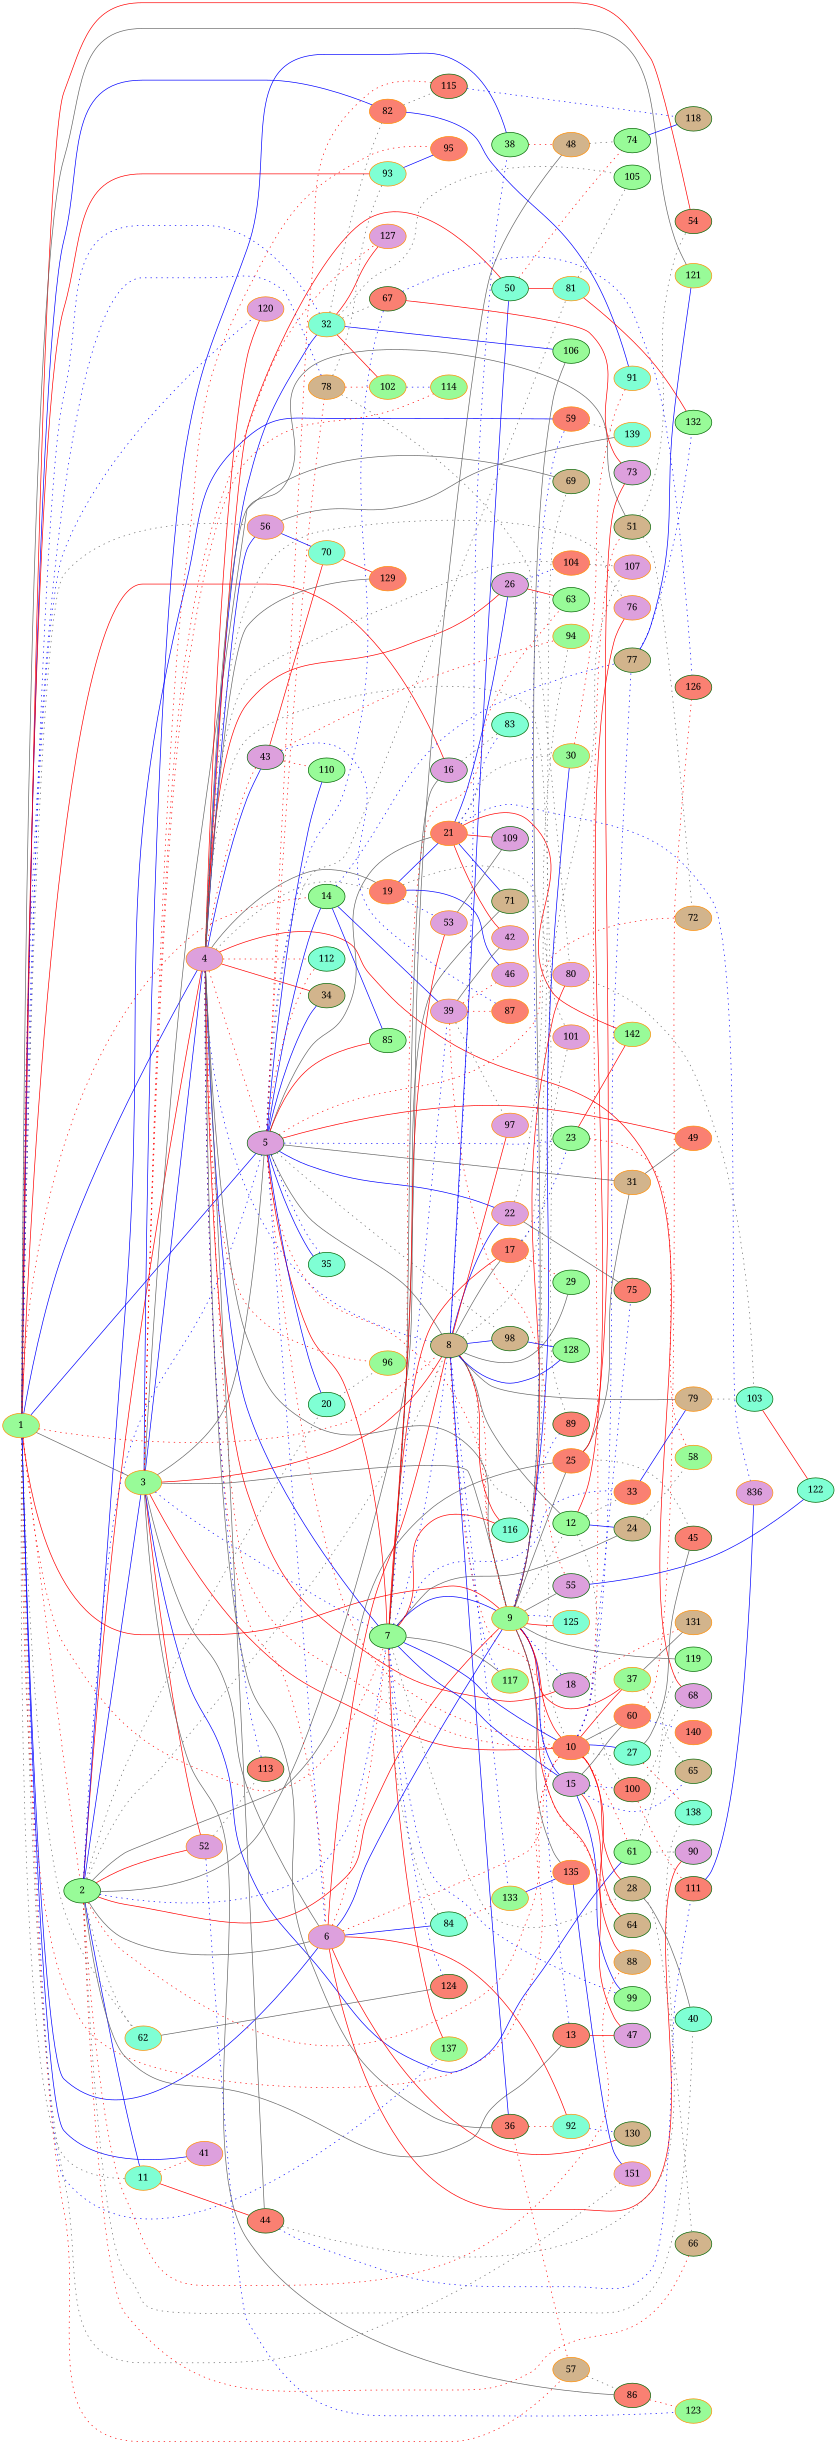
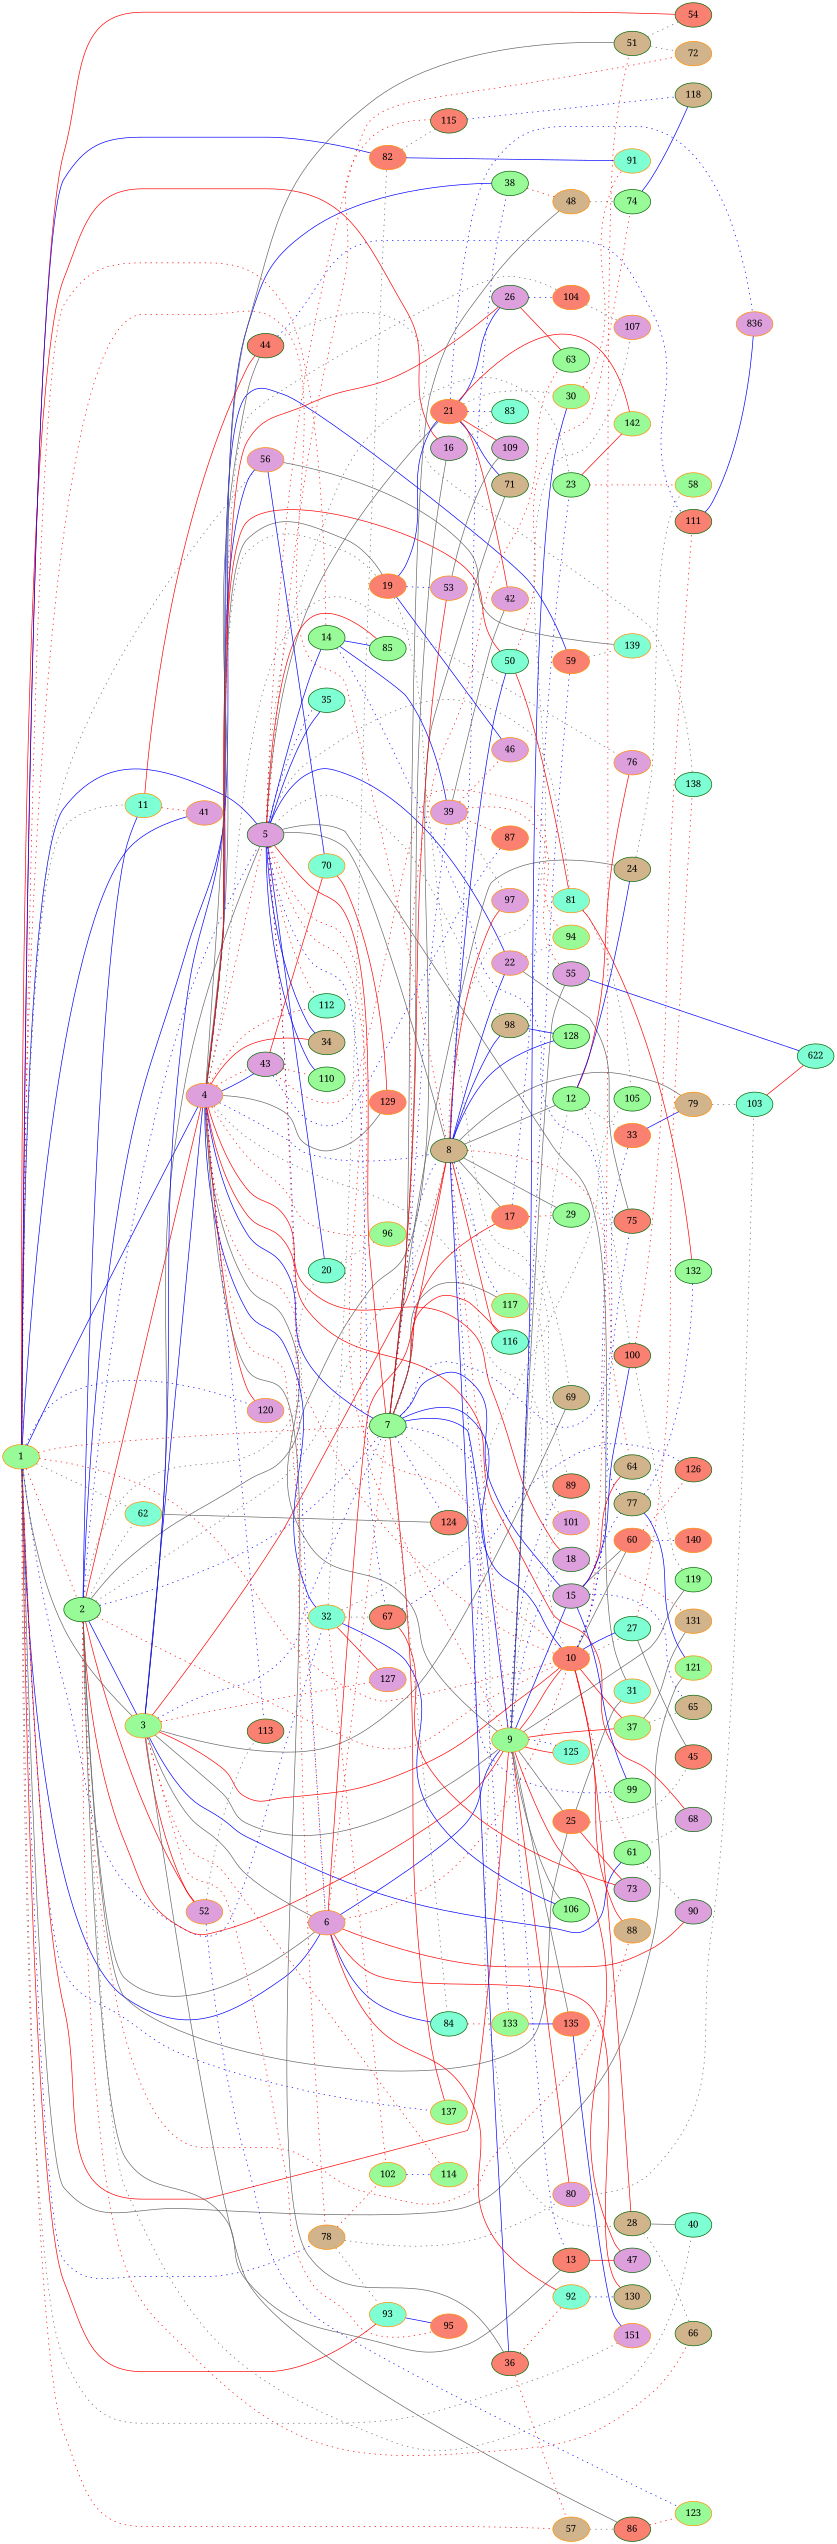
(358, 357) -> (357, 1896)
(693, 1138) -> none
(419, 1144) -> (335, 494)
(632, 1182) -> (632, 1691)
(816, 1490) -> (816, 1056)
(608, 1787) -> (613, 1457)
